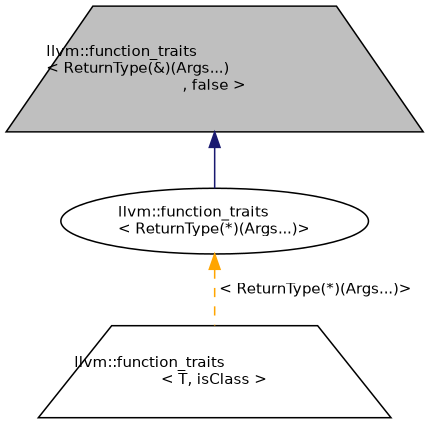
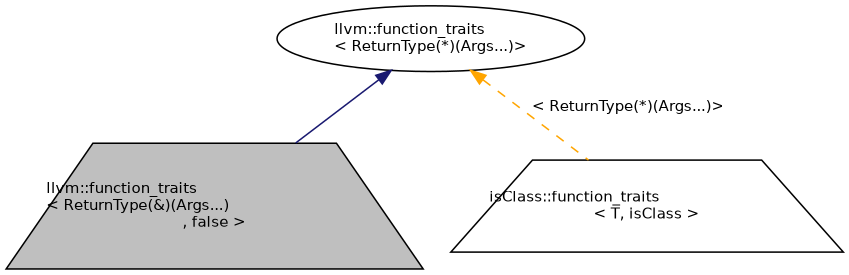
(215, 168) -> (337, 111)
(215, 372) -> (647, 206)
